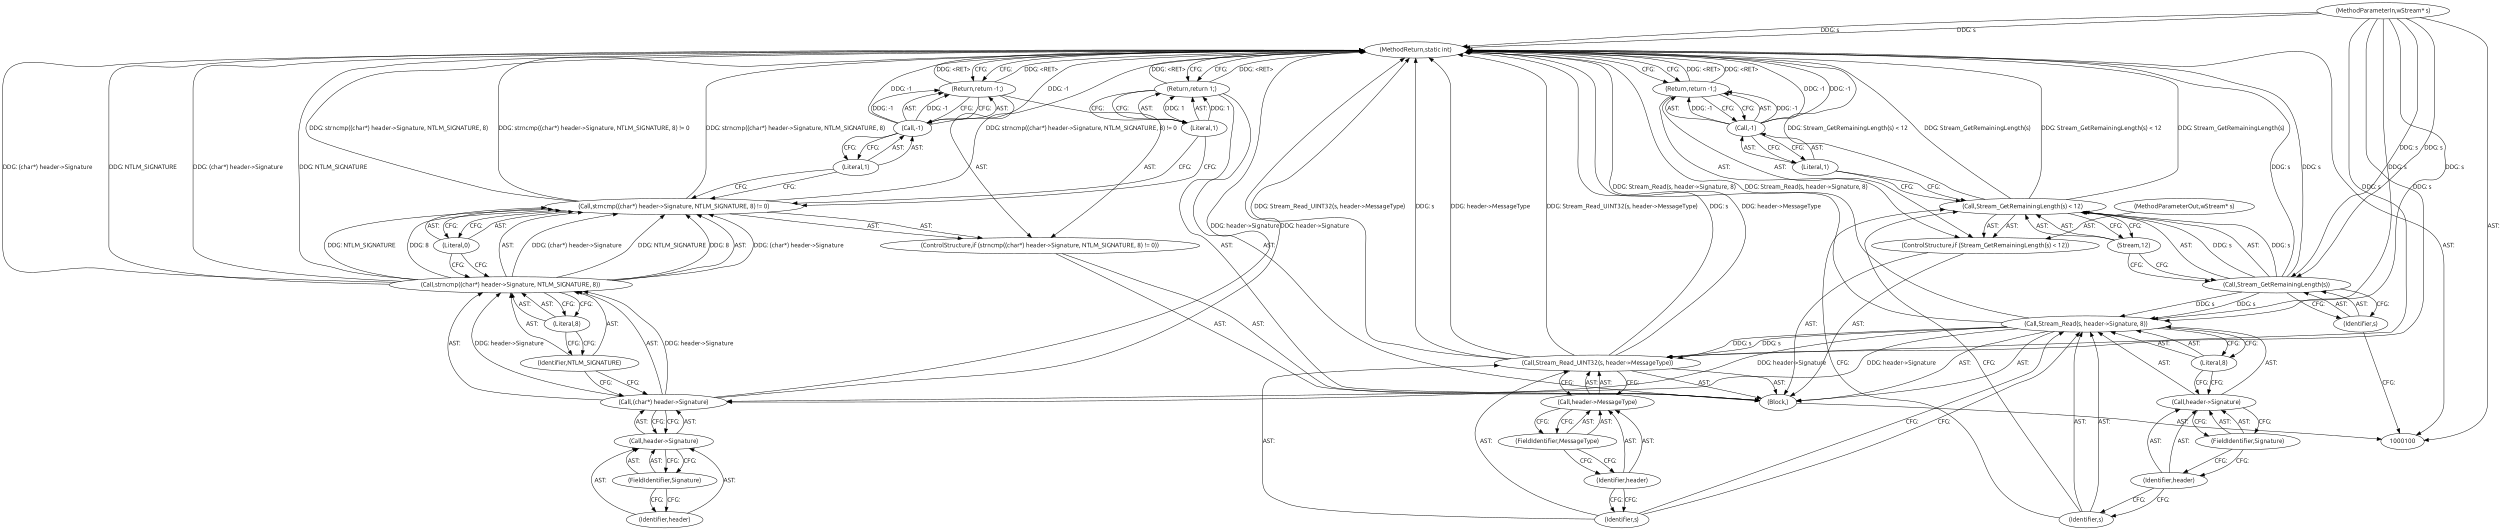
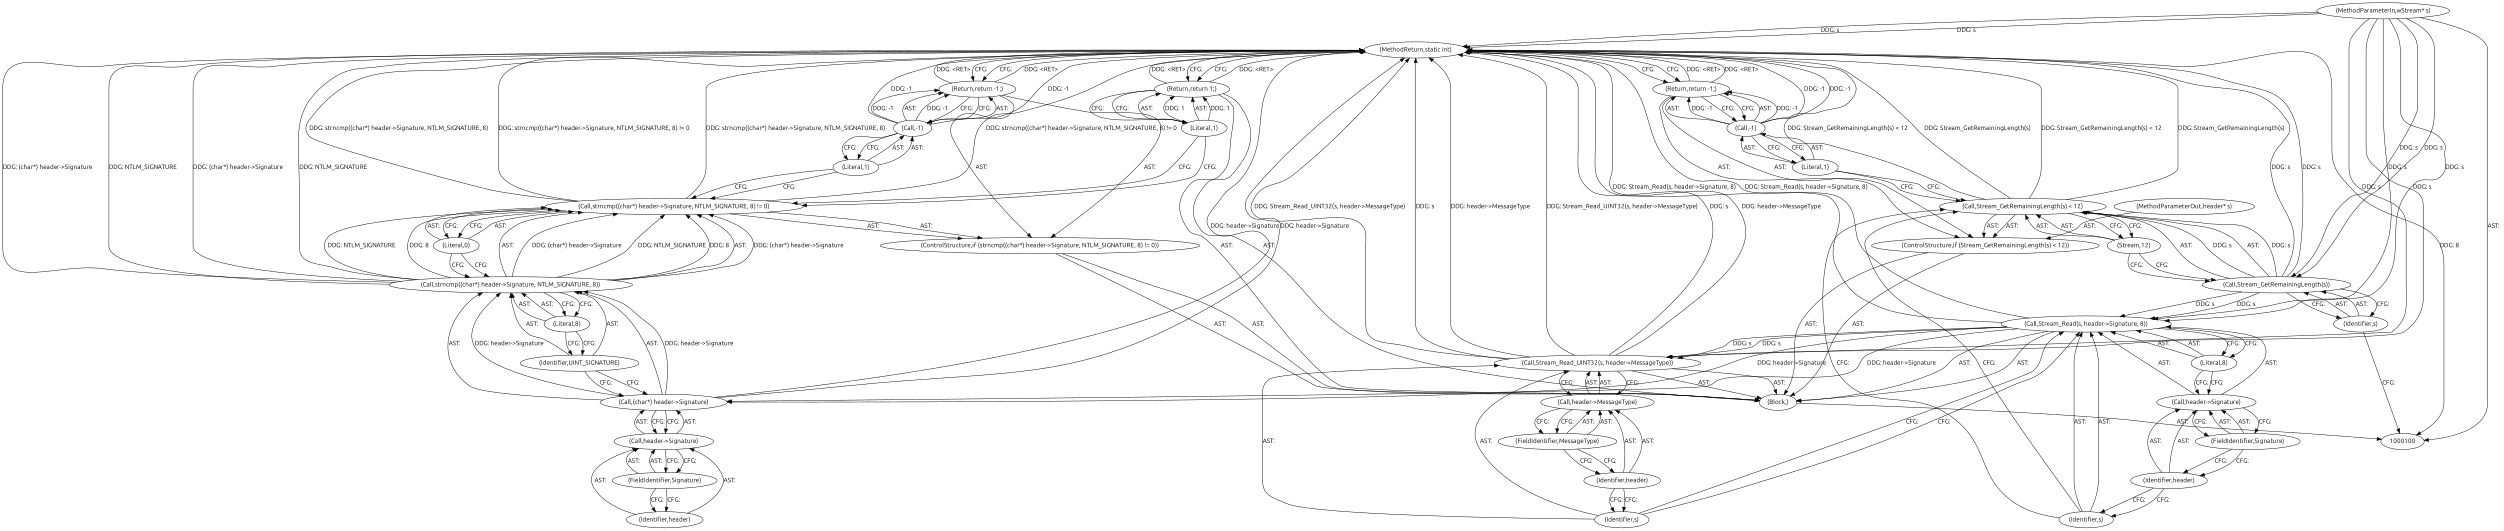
(2184, 207) -> (2184, 207)
(2450, 246) -> (2450, 246)
(580, 363) -> (580, 363)
